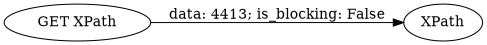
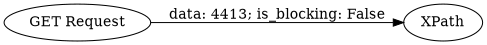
(77, 23) -> (77, 23)
